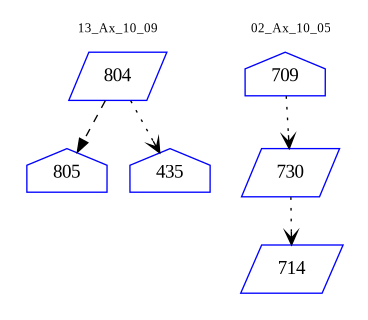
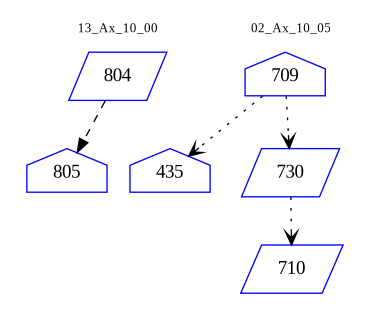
(118, 29) -> (118, 29)
(142, 121) -> (240, 114)
(292, 269) -> (292, 269)
